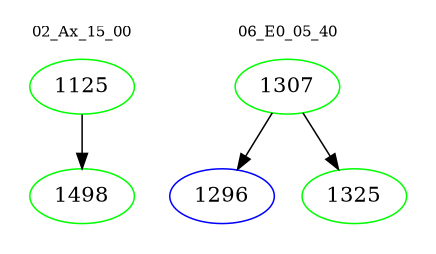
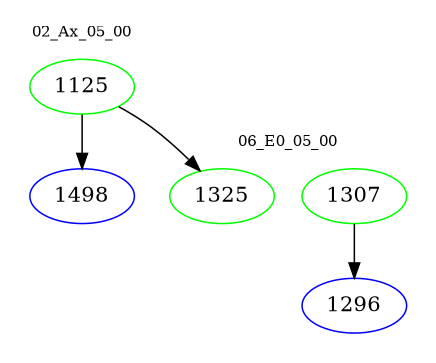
(82, 33) -> (82, 33)
(288, 33) -> (288, 142)
(317, 135) -> (168, 140)
(82, 196) -> (82, 196)
